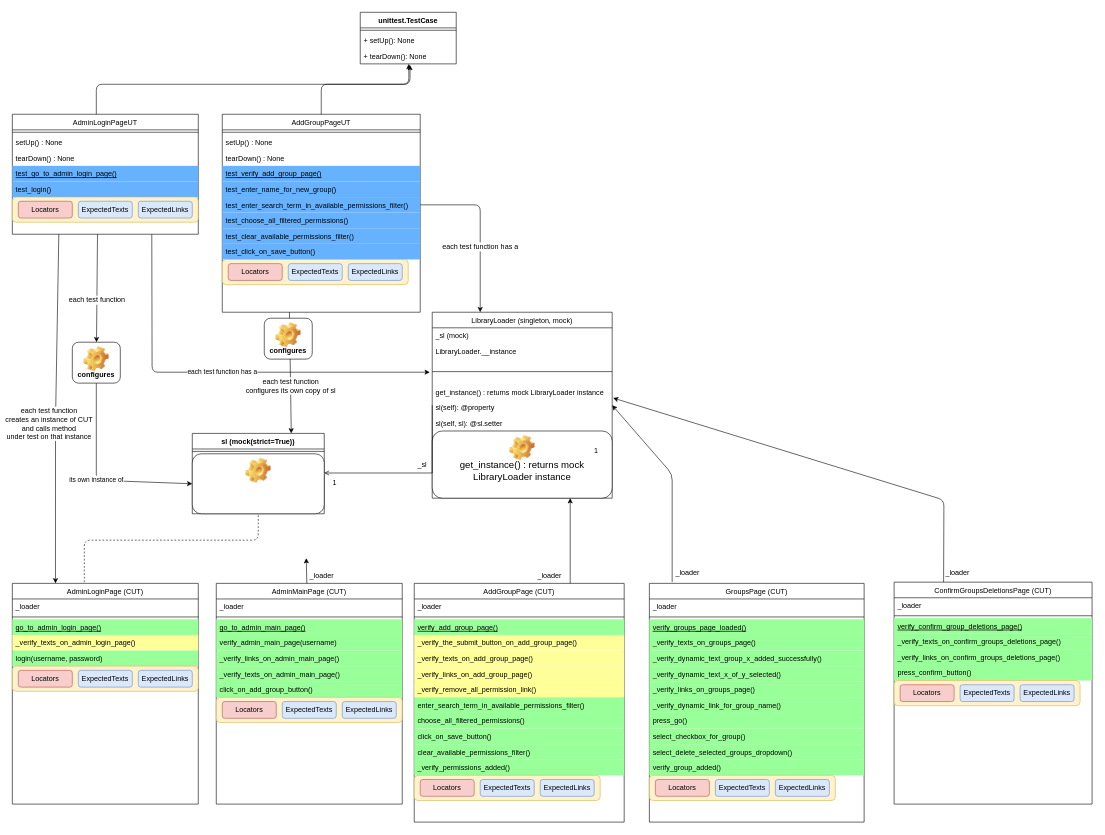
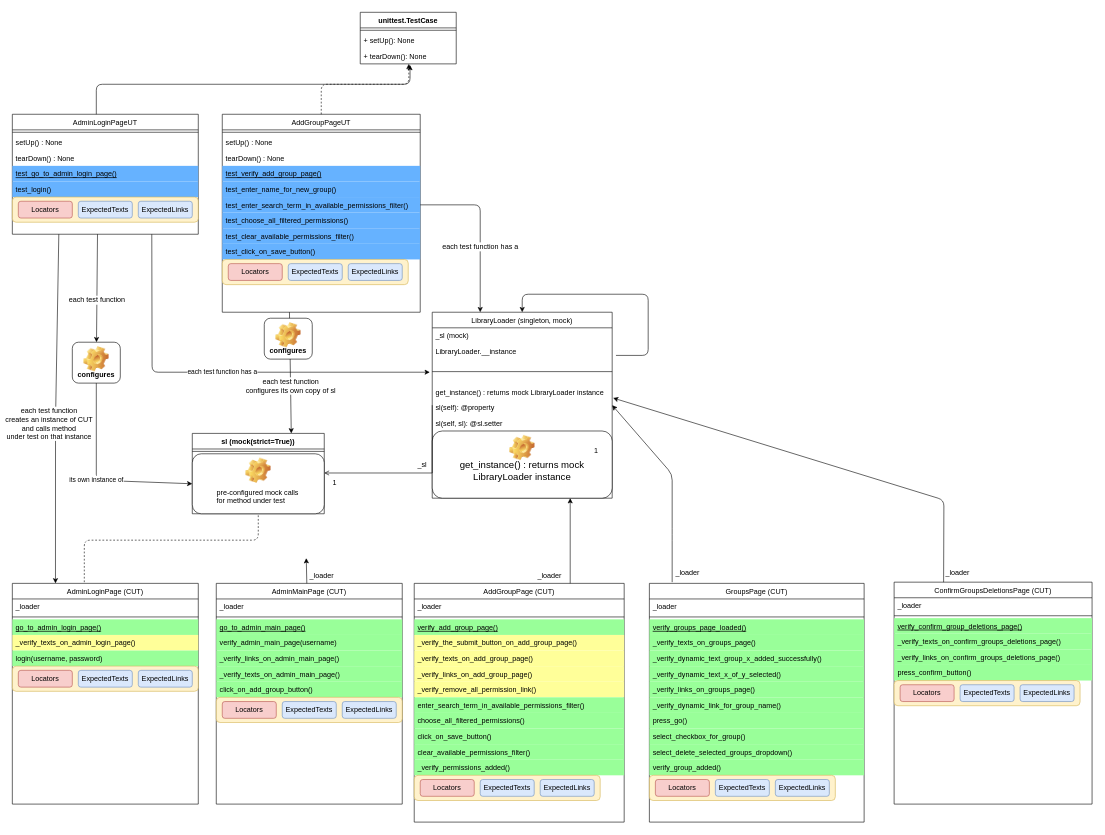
(321, 99) -> (321, 99)
none -> (634, 355)
none -> (258, 496)
